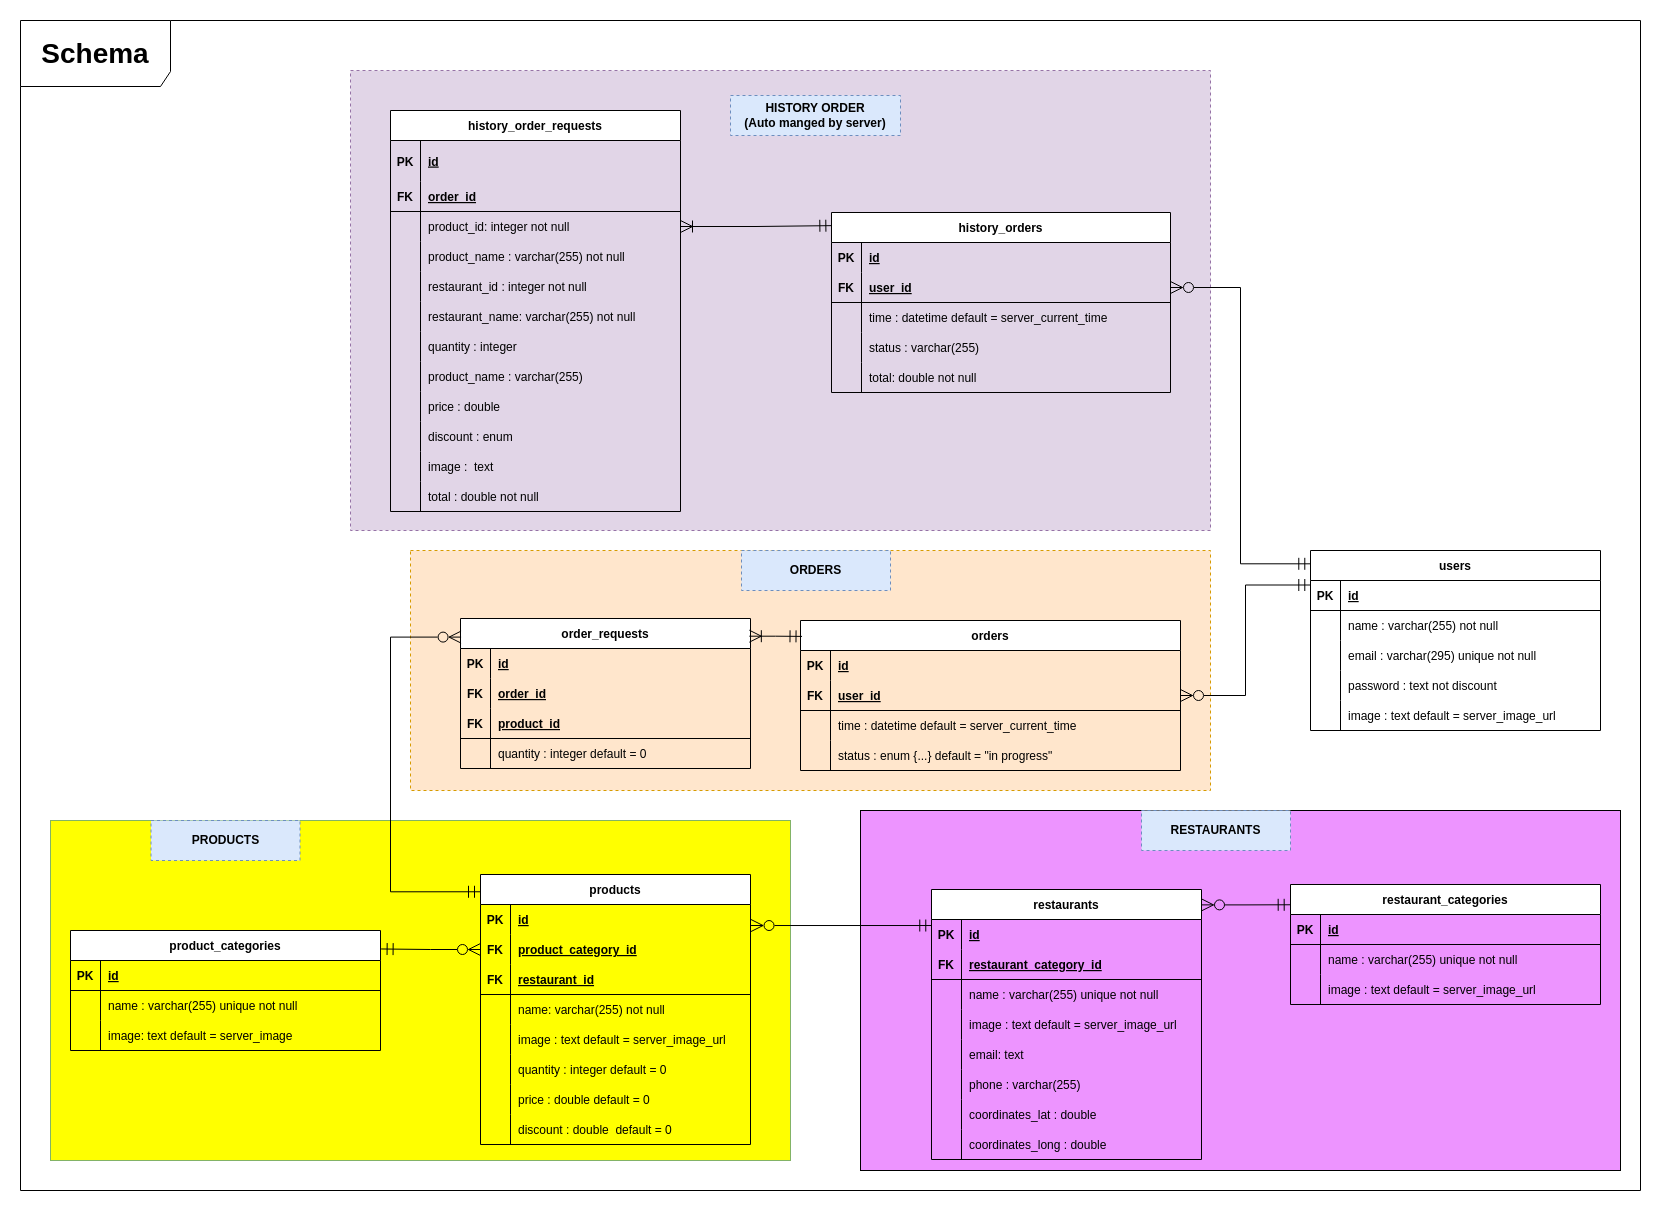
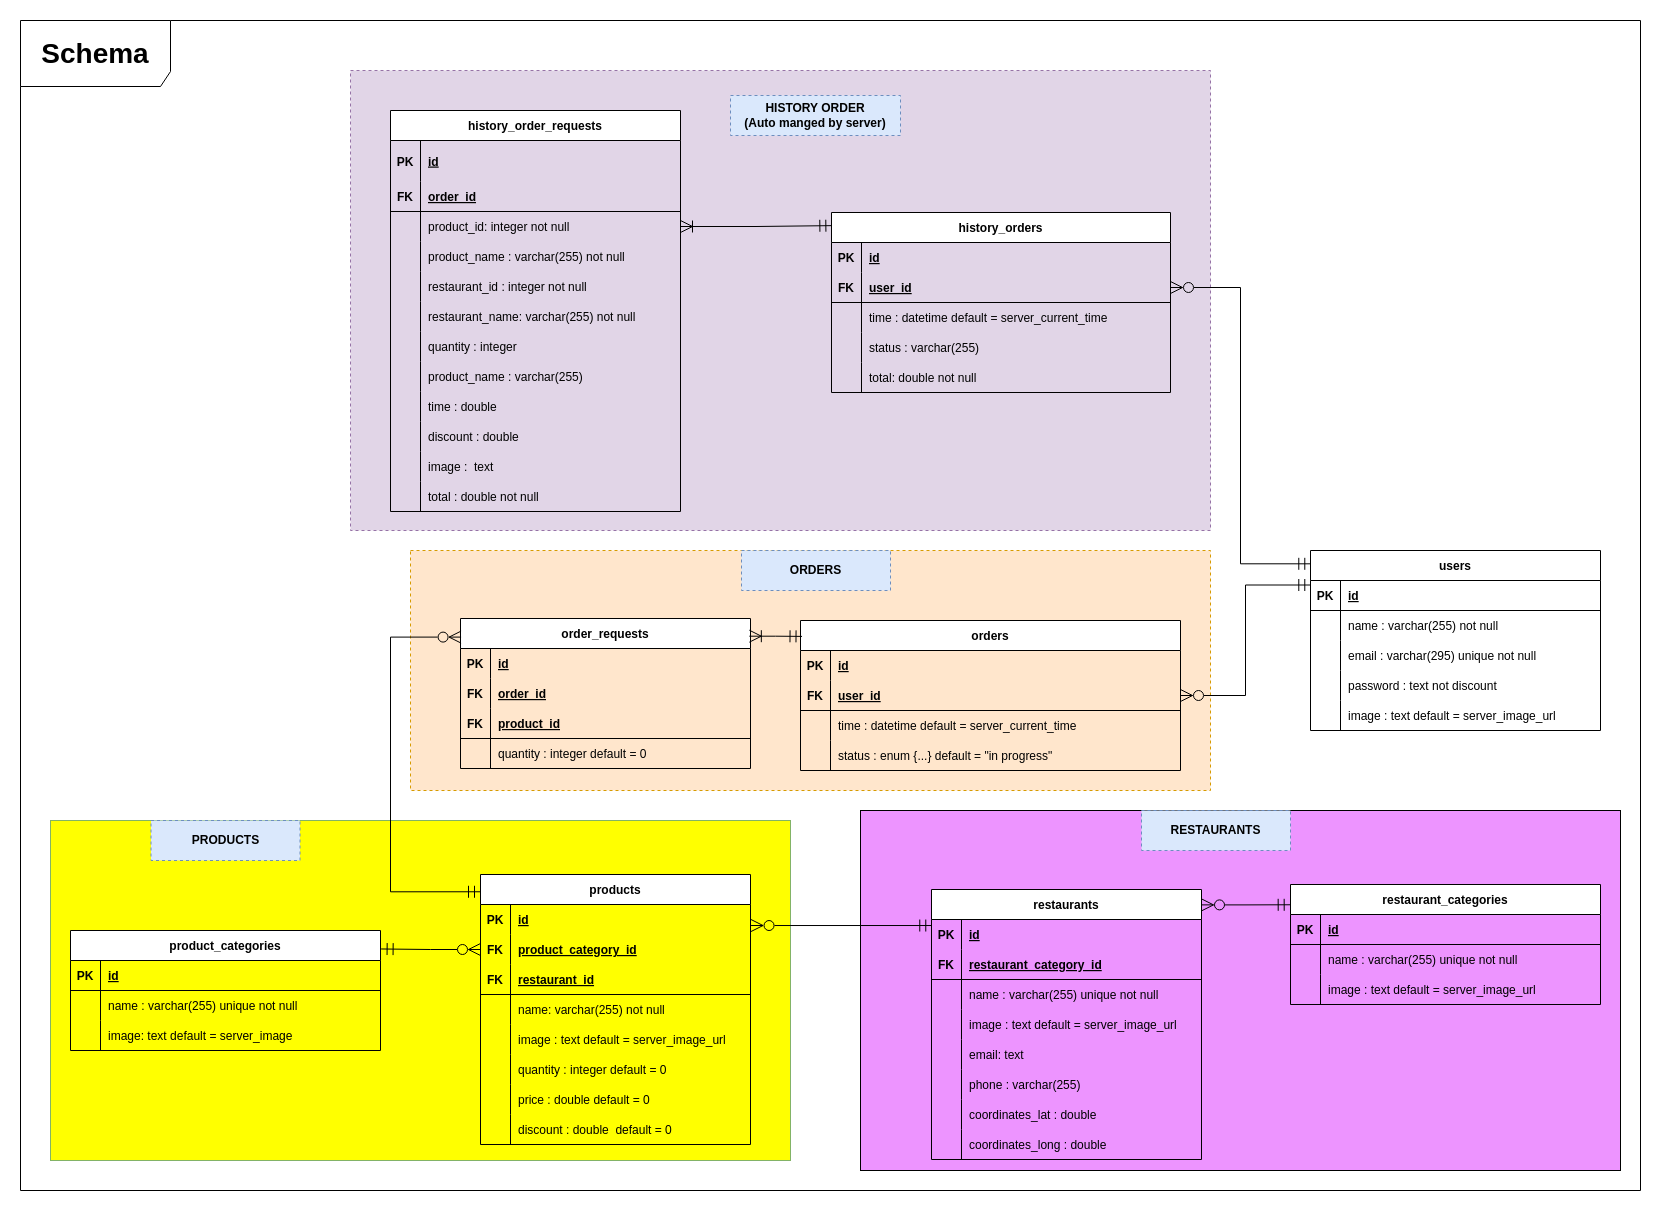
(467, 407) -> (464, 407)
(472, 437) -> (477, 437)
